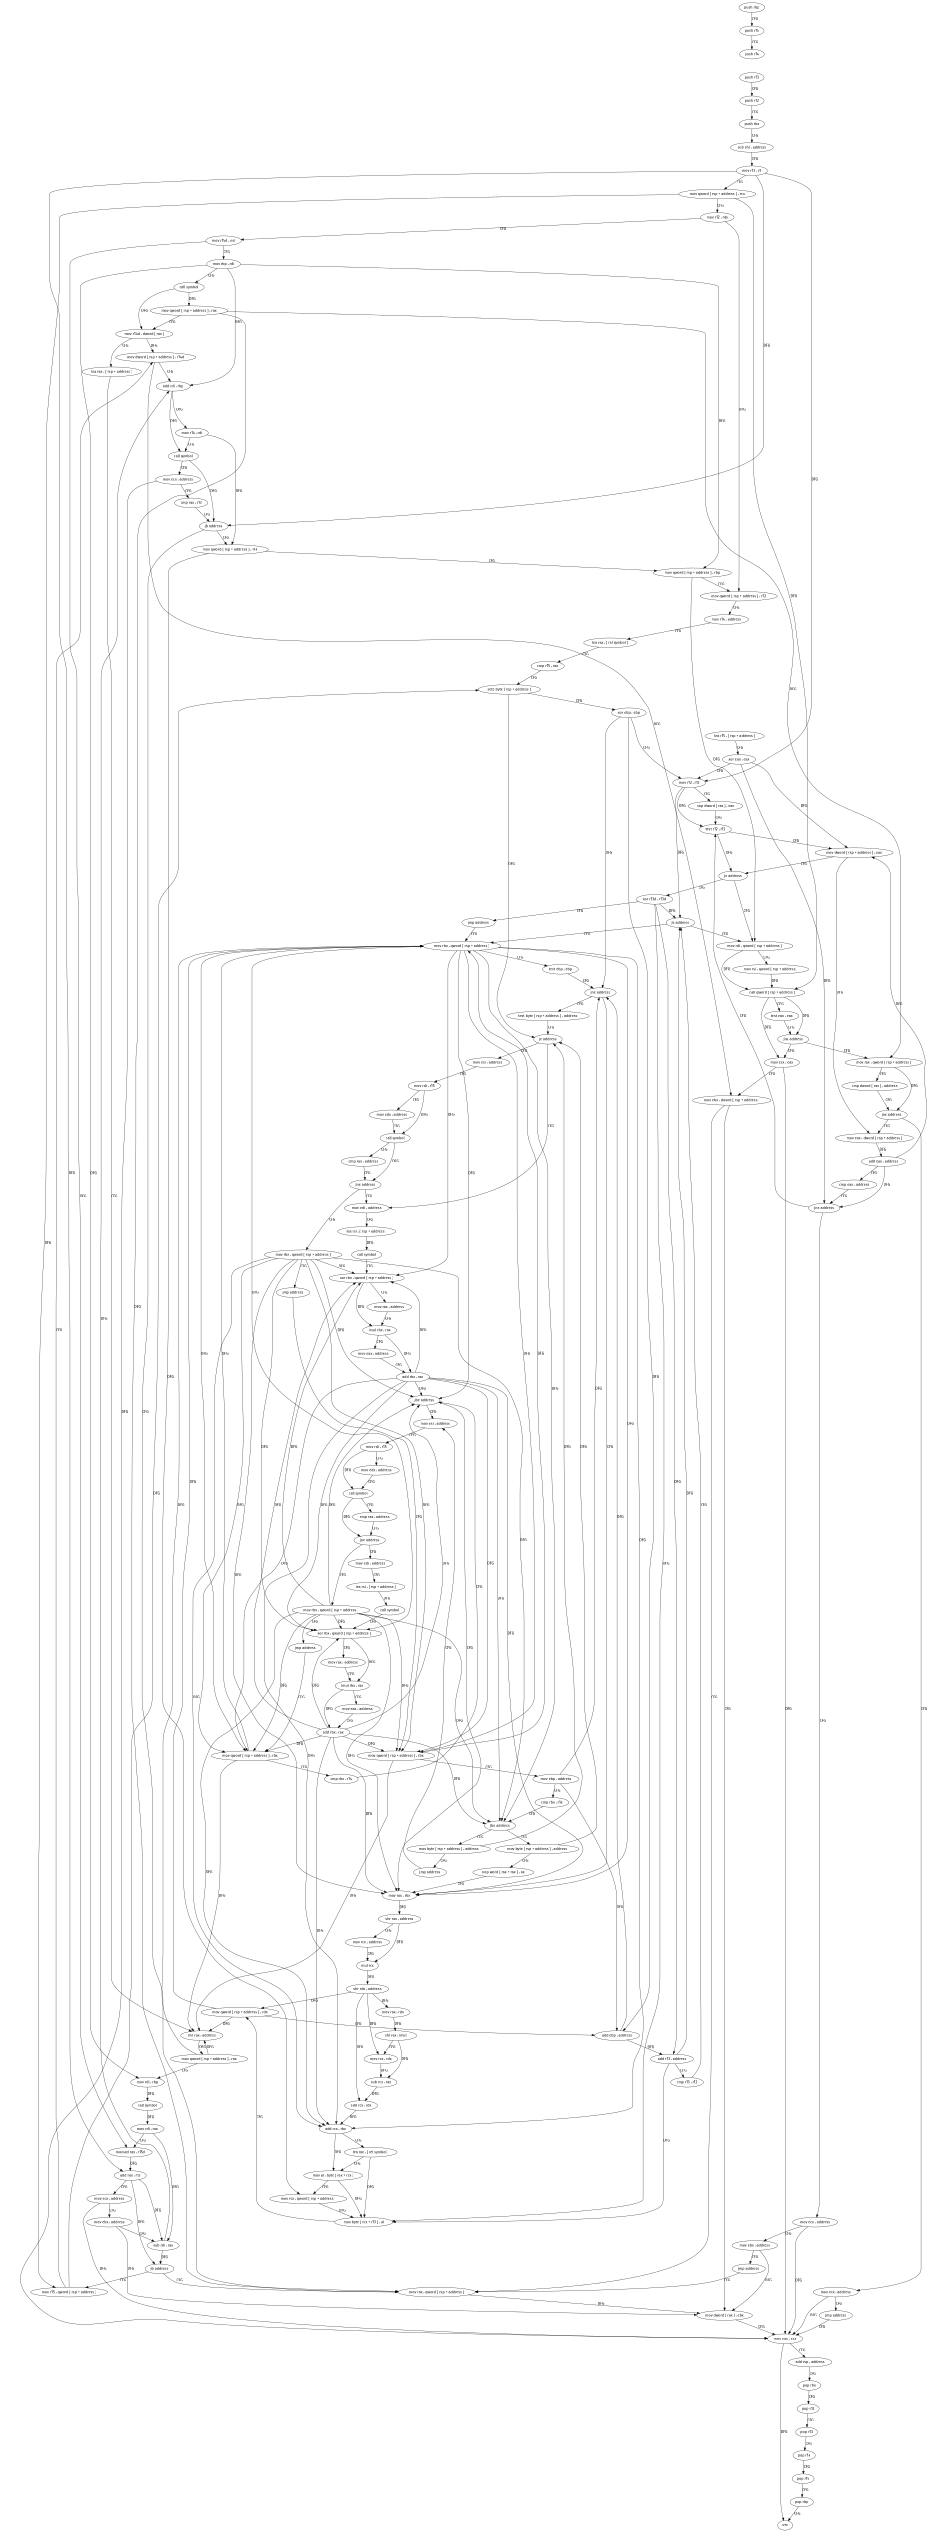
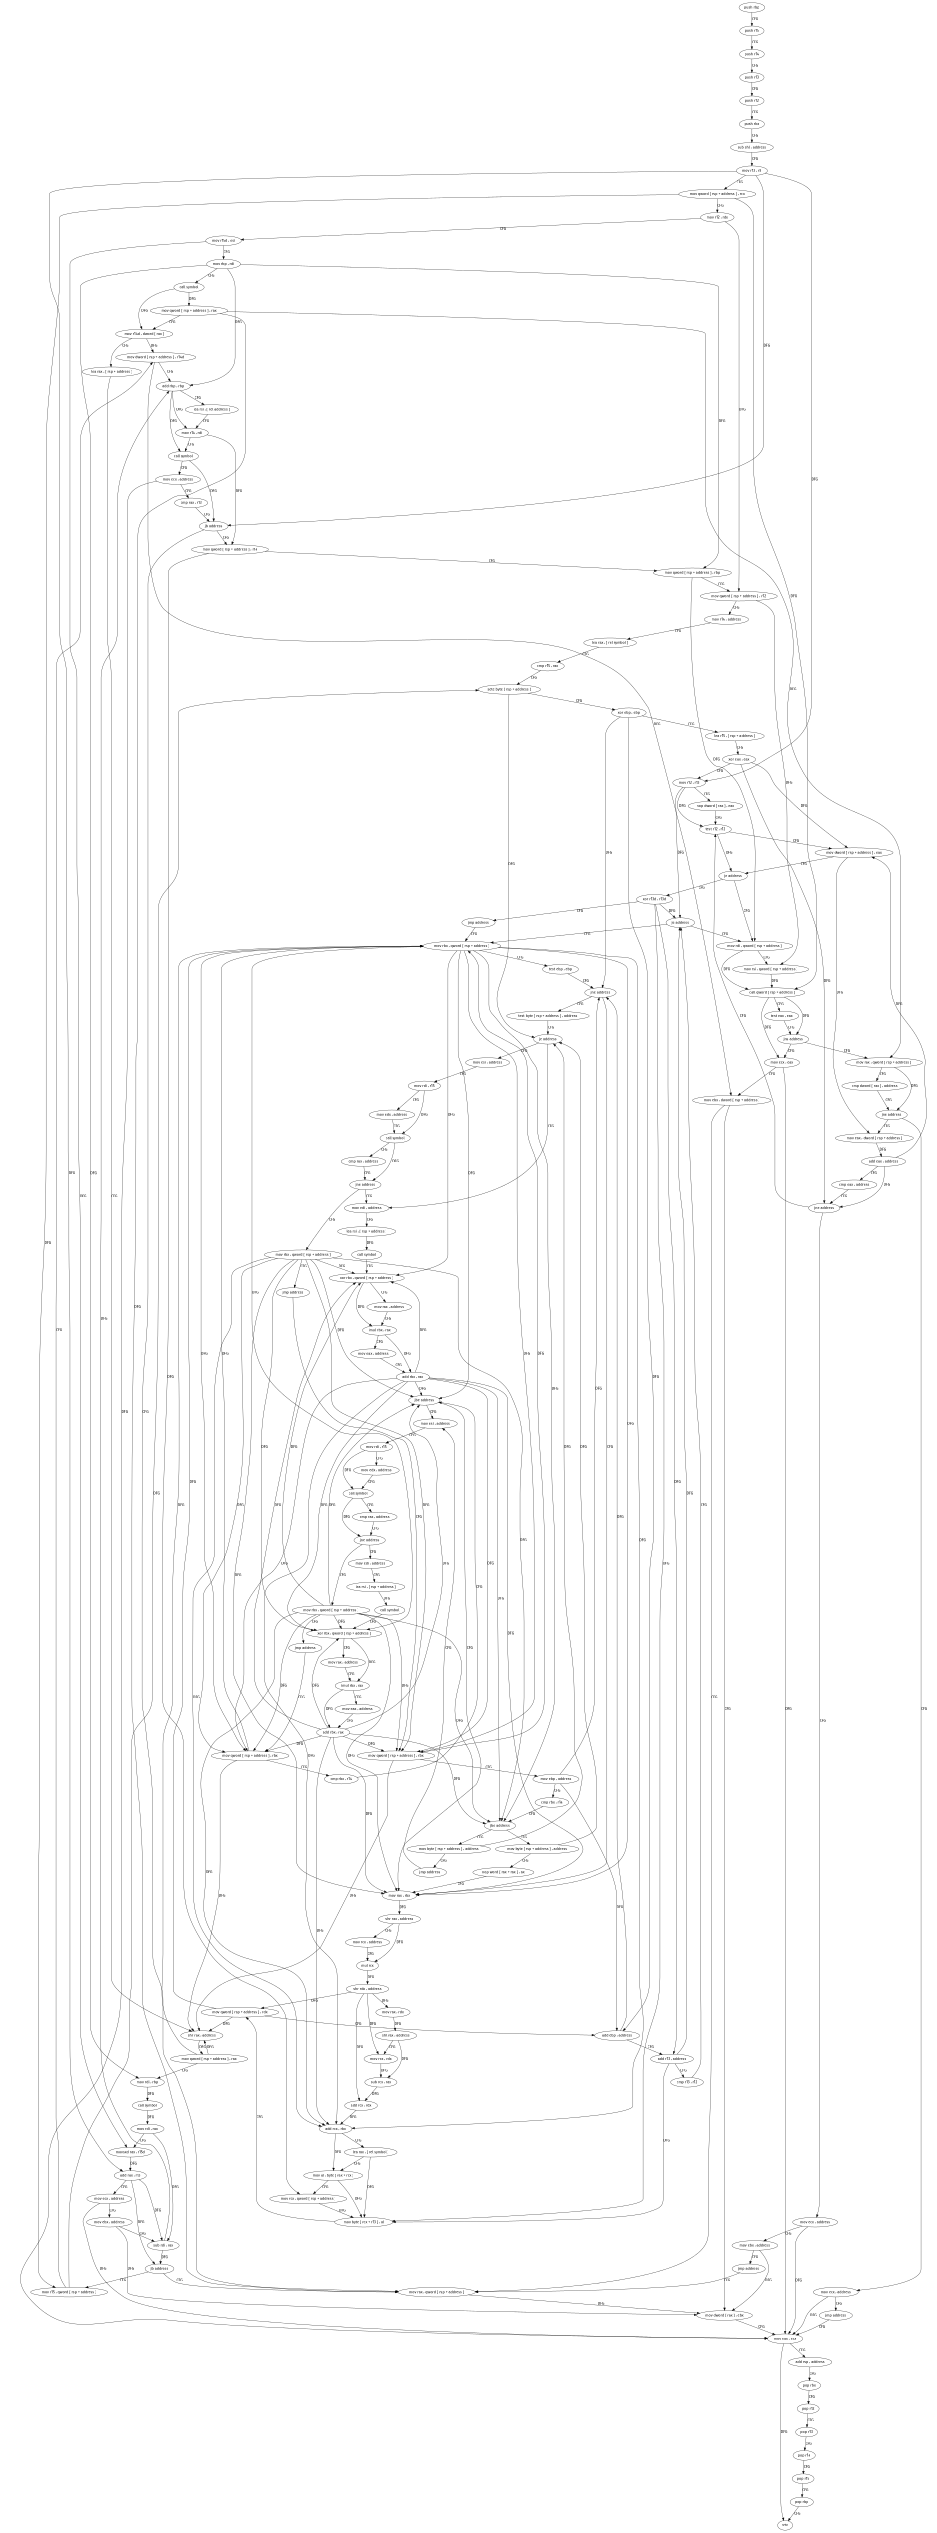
none -> (752, 64)
(173, 386) -> (173, 386)
none -> (212, 410)
(647, 754) -> (679, 724)
none -> (785, 780)
(396, 2036) -> (396, 2036)
(651, 2047) -> (651, 2047)
